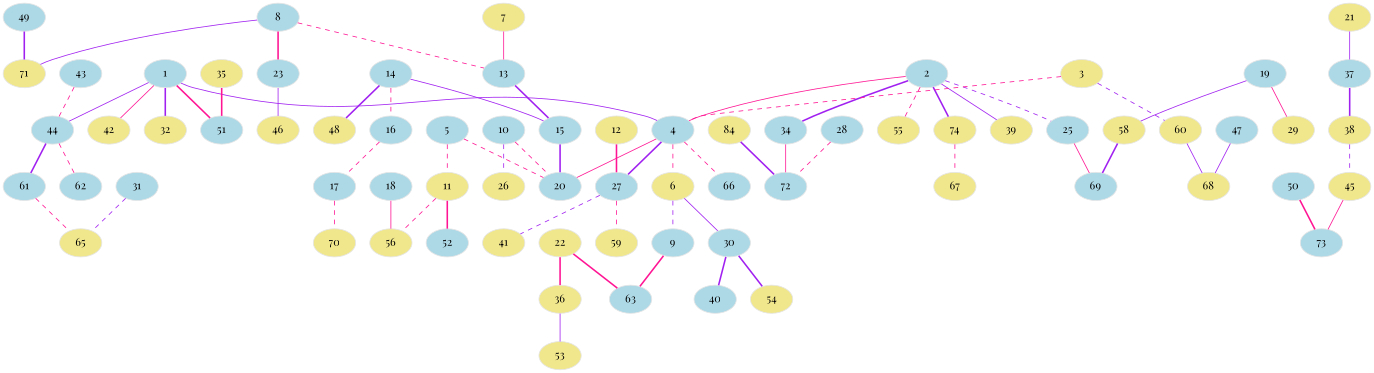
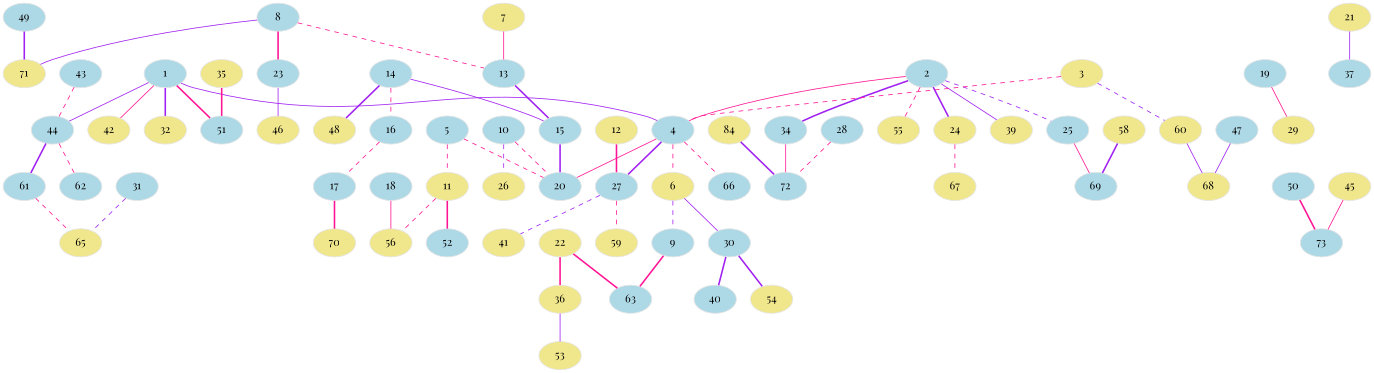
(1193, 100) -> none
(955, 130) -> (955, 130)
(1350, 130) -> none
(334, 215) -> (334, 215)
